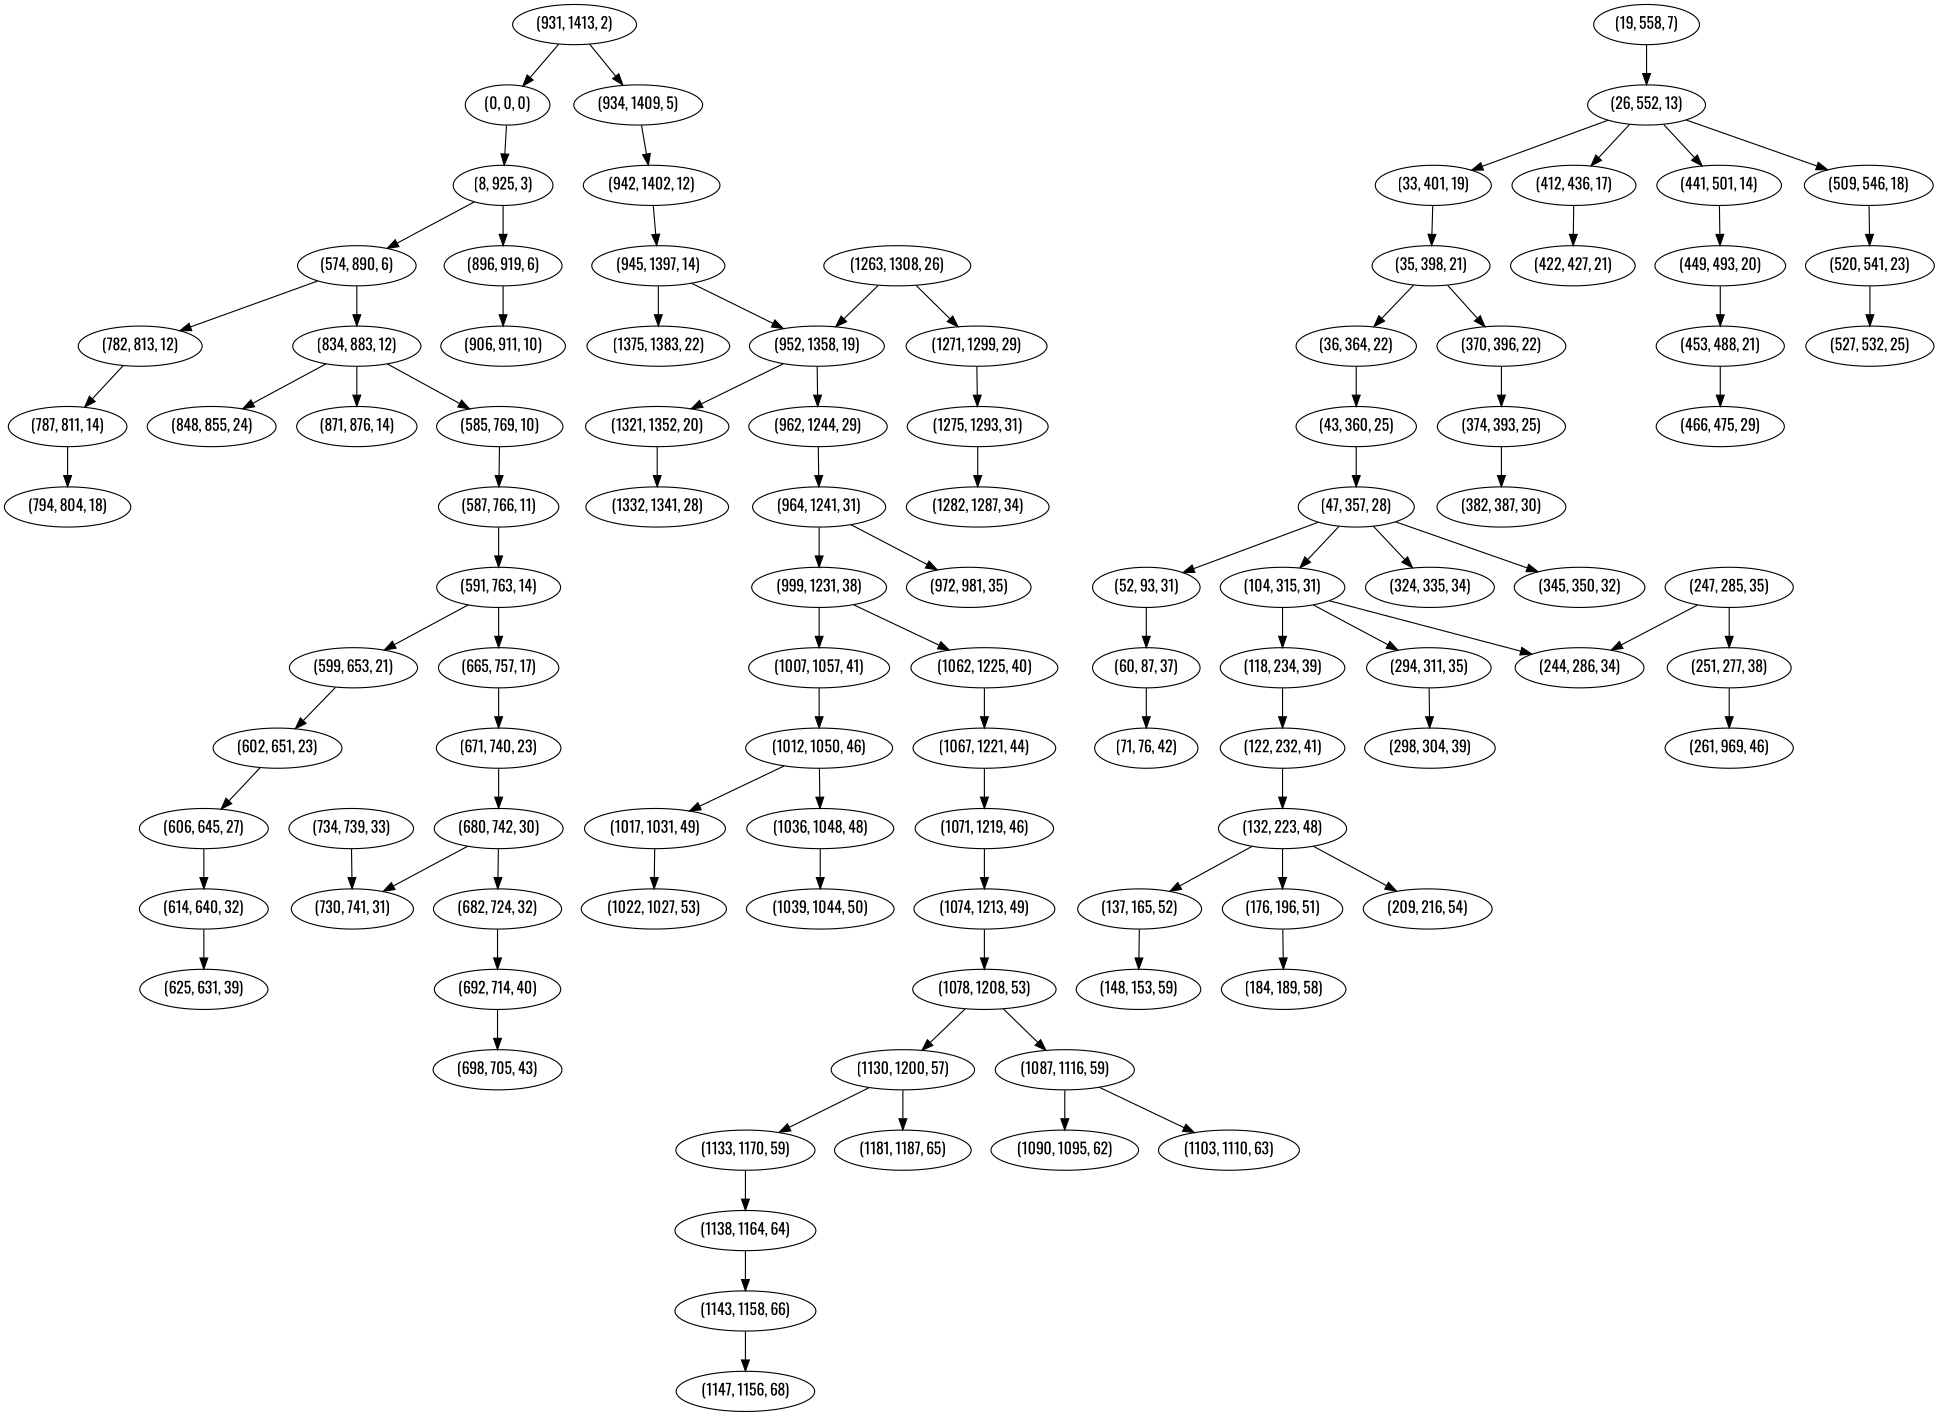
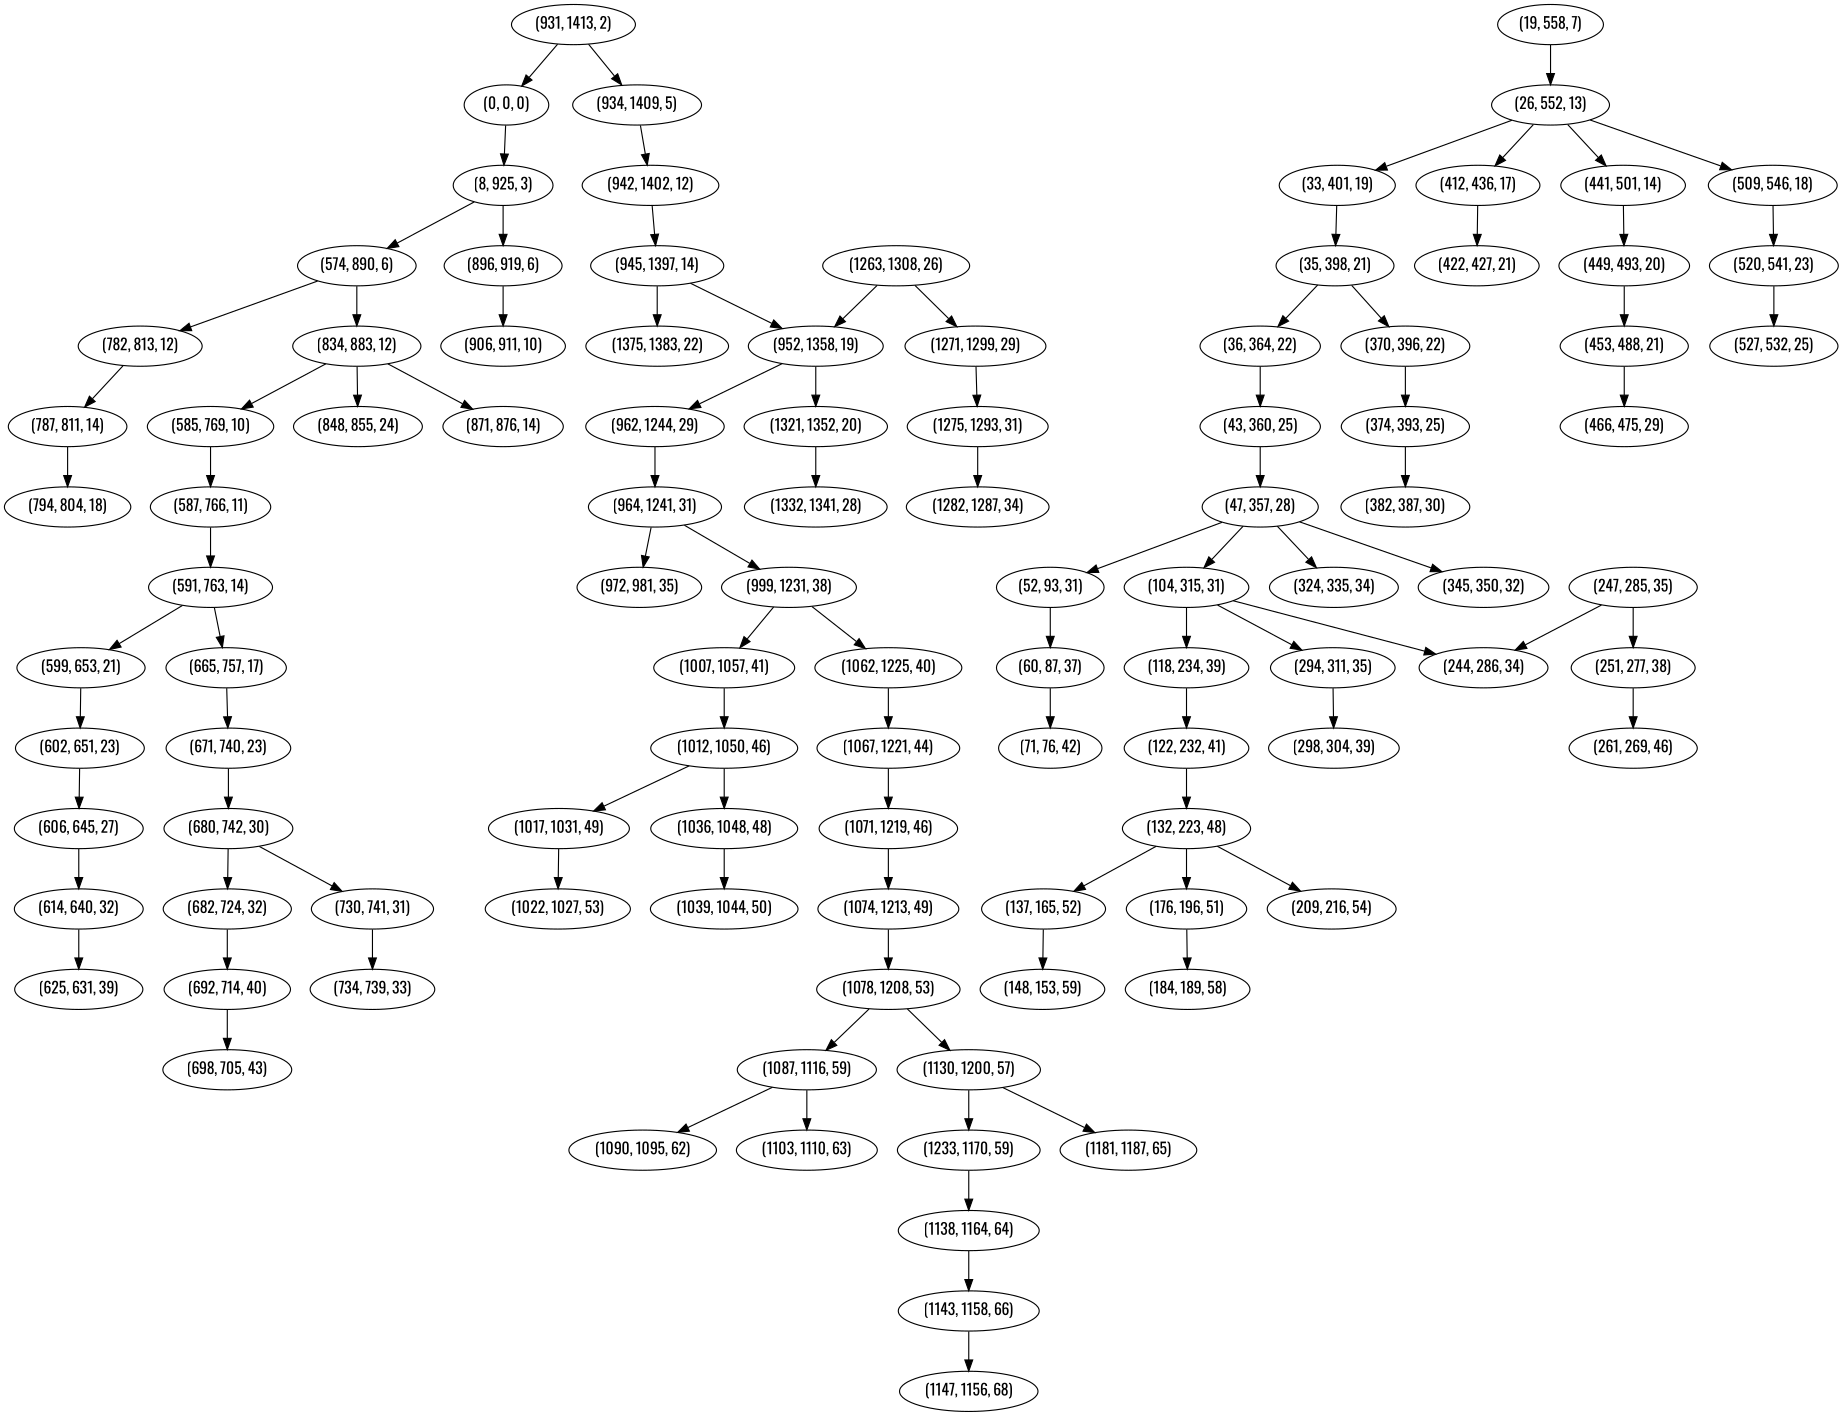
(1729, 748) -> (1633, 748)
(352, 863) -> (372, 944)
(745, 1150) -> (969, 1150)
